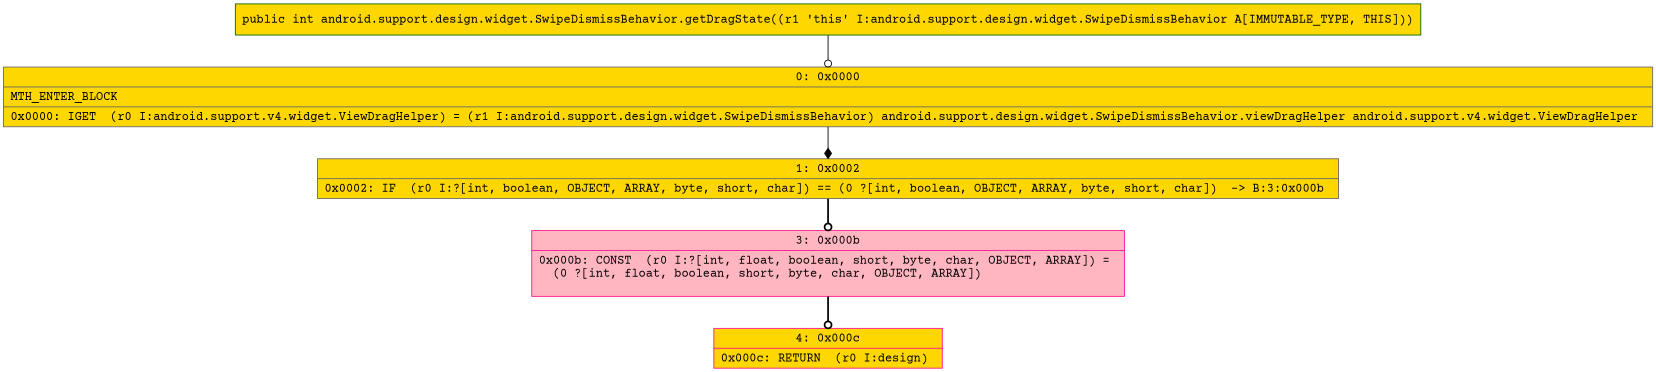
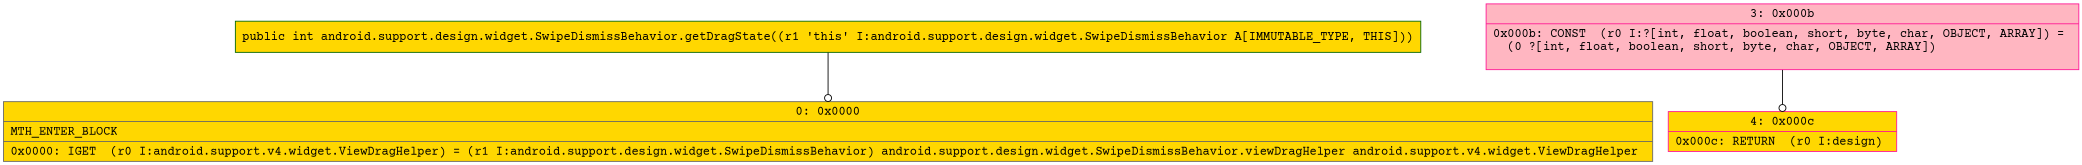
(828, 179) -> none
(828, 309) -> (1782, 87)
